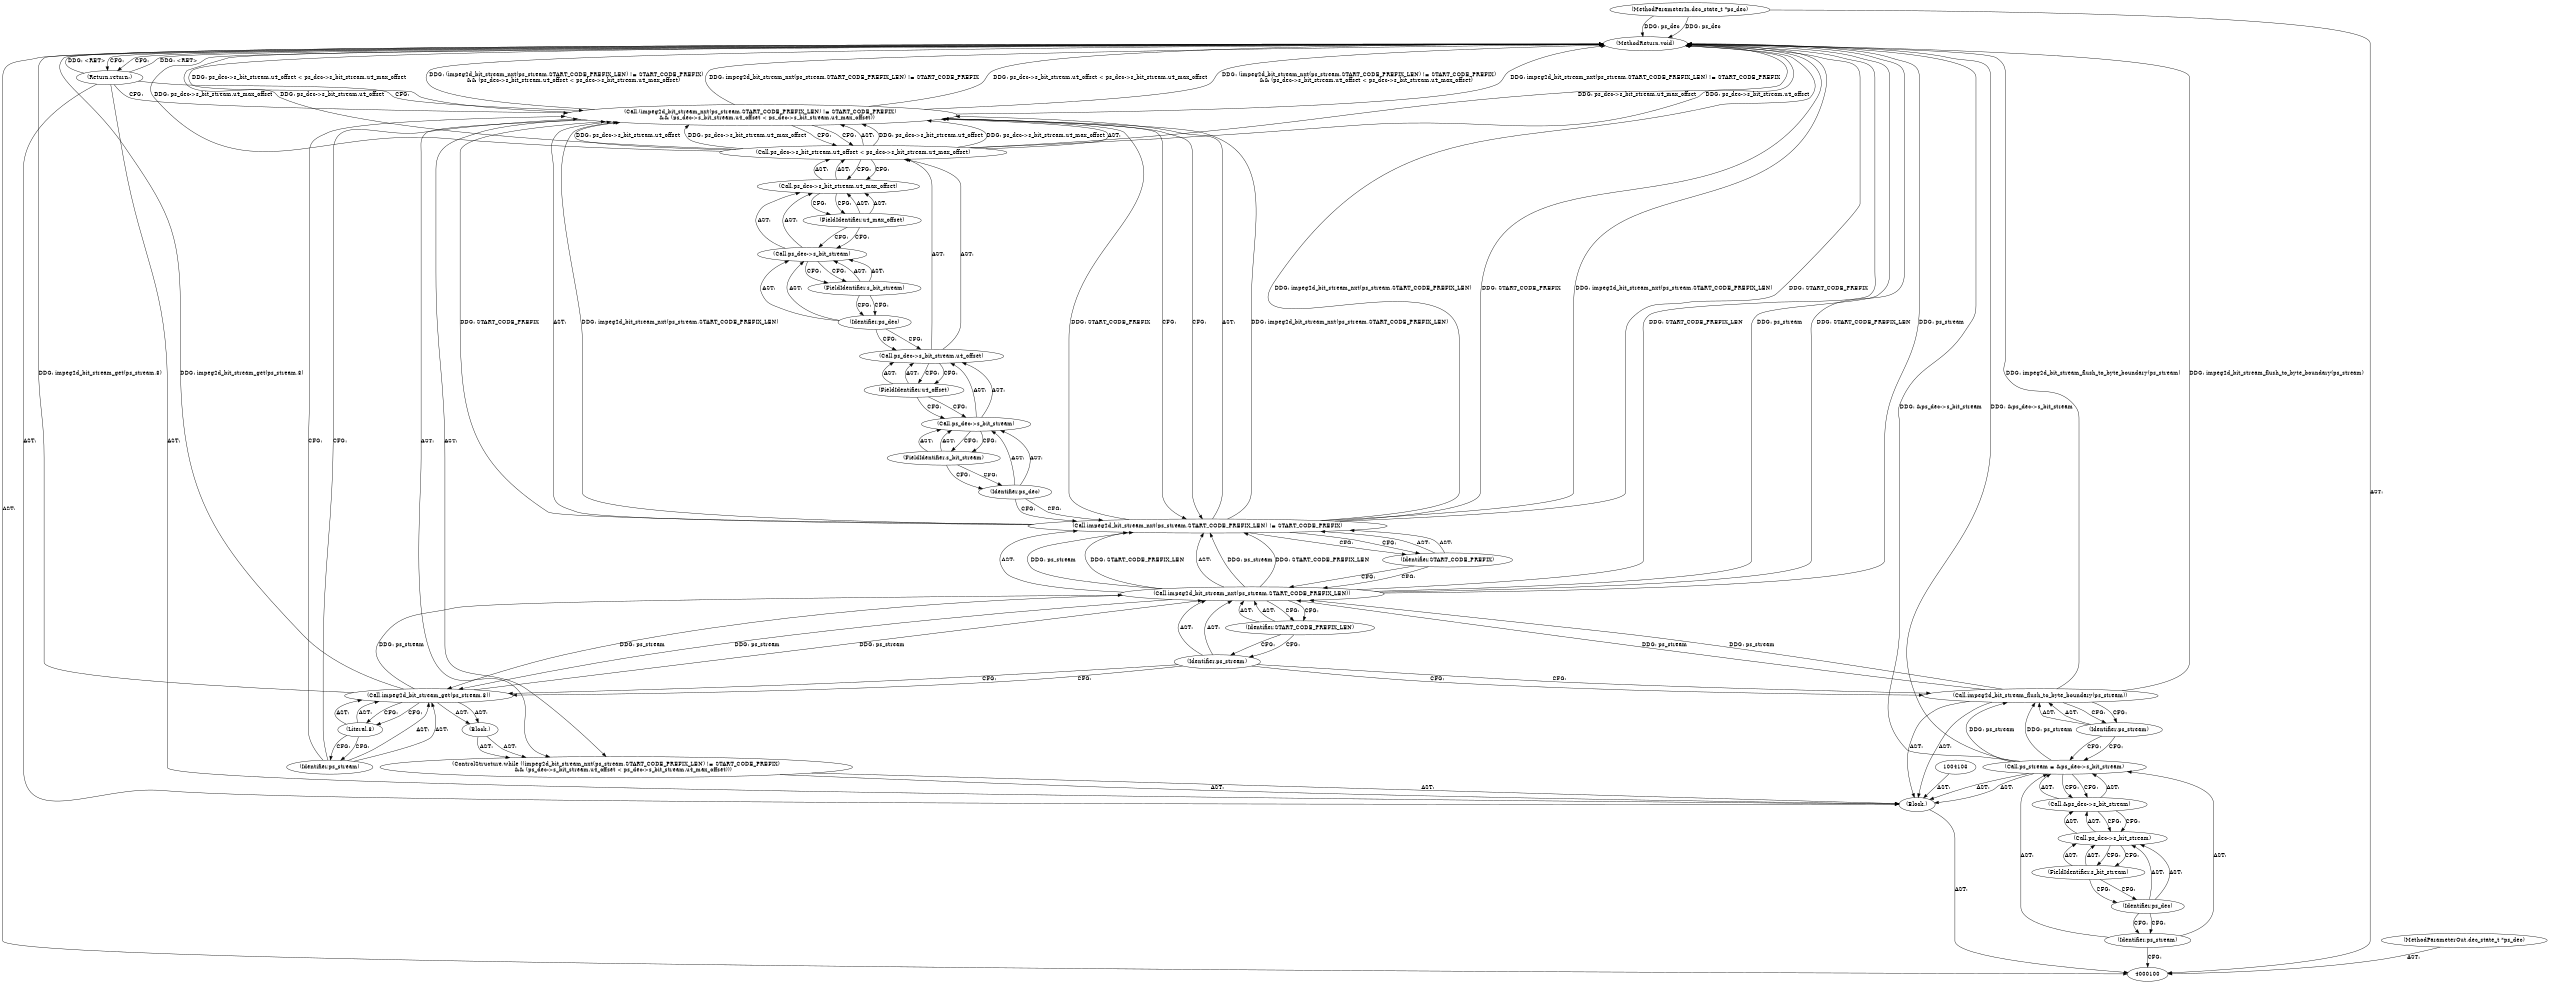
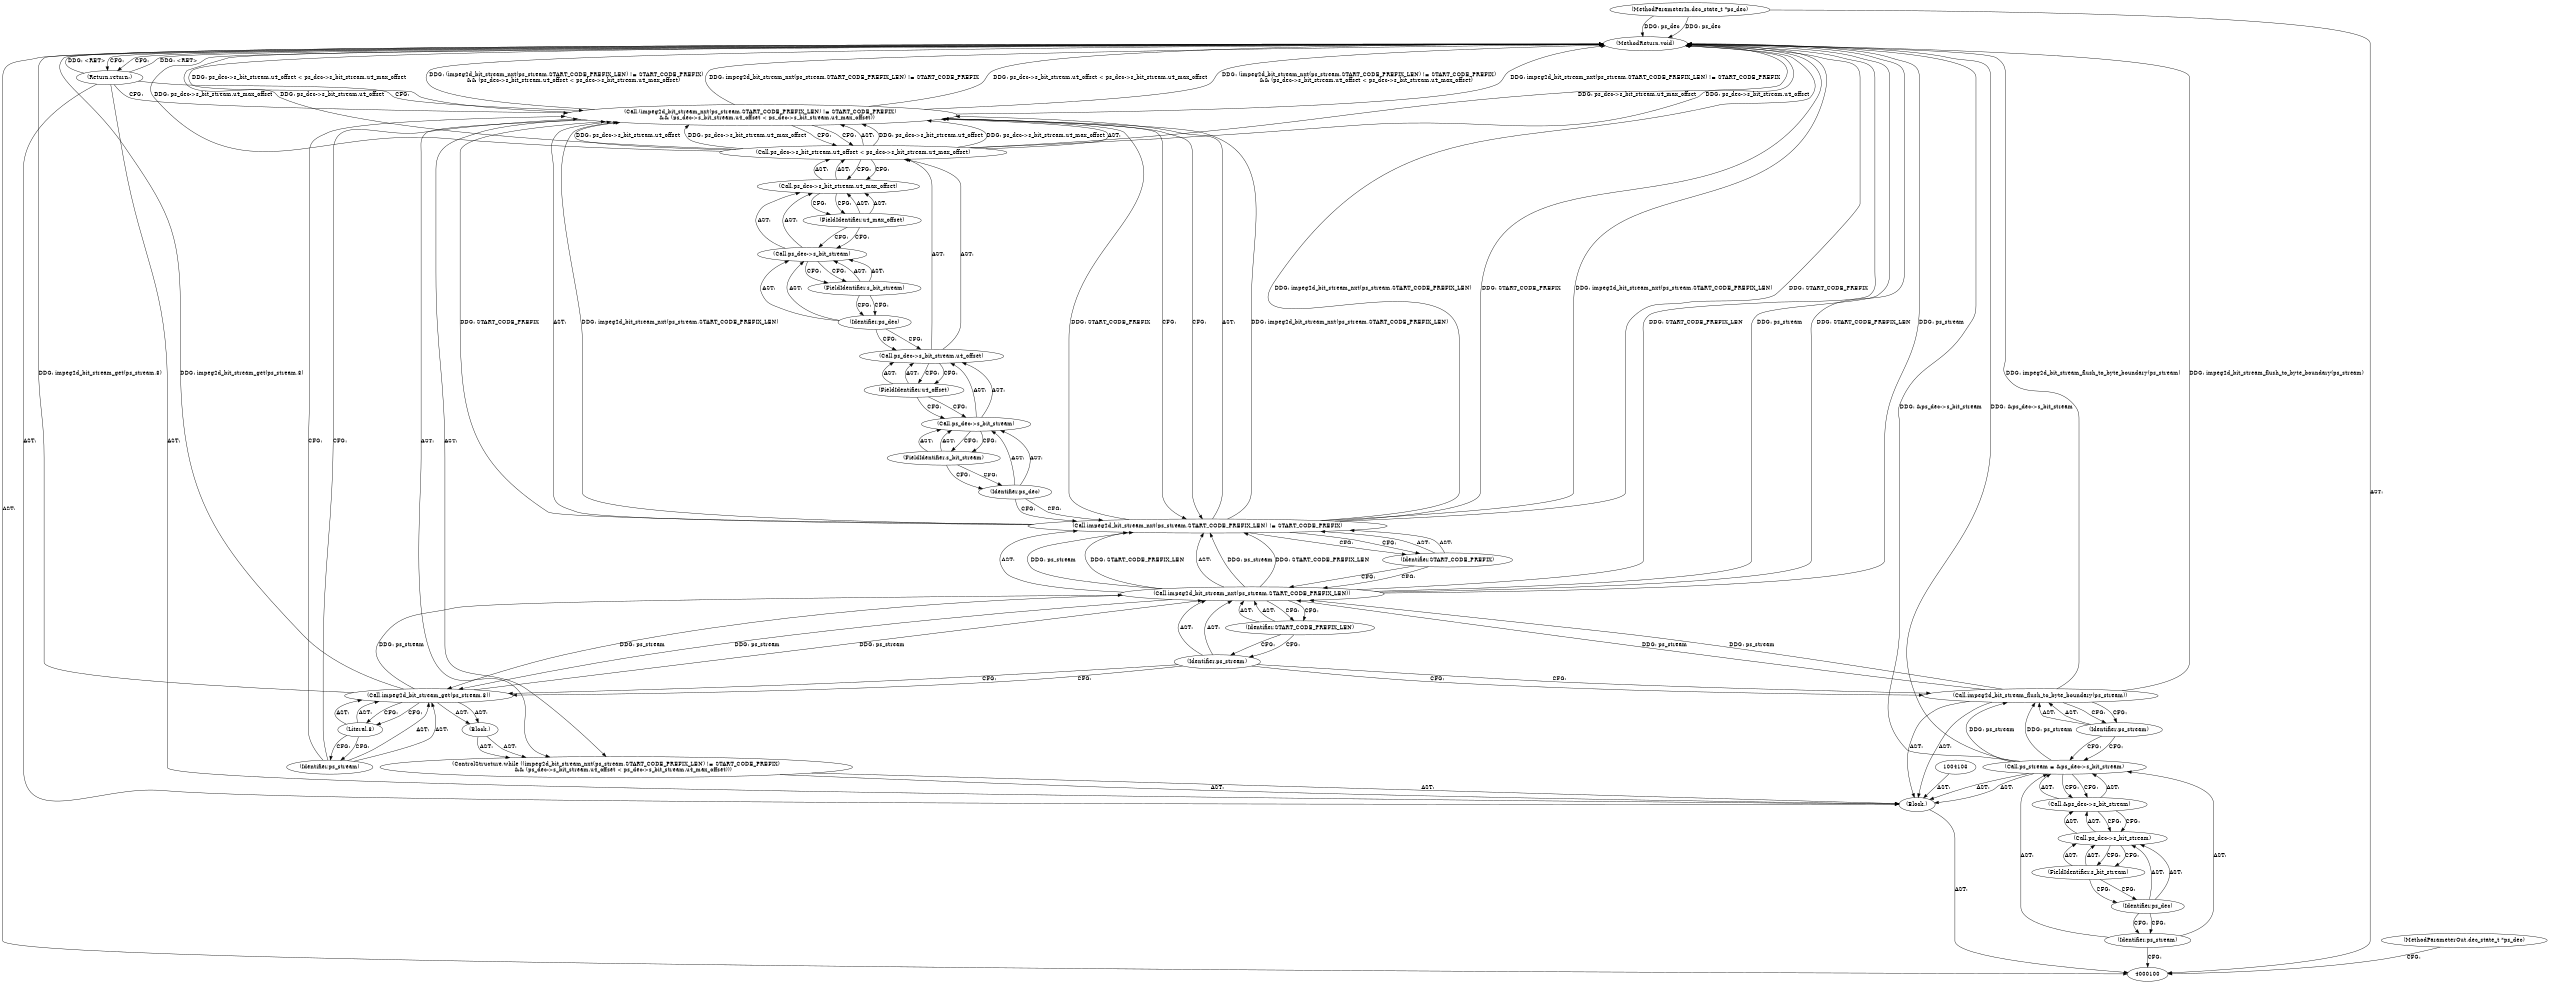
(2415, 957) -> (2415, 957)
